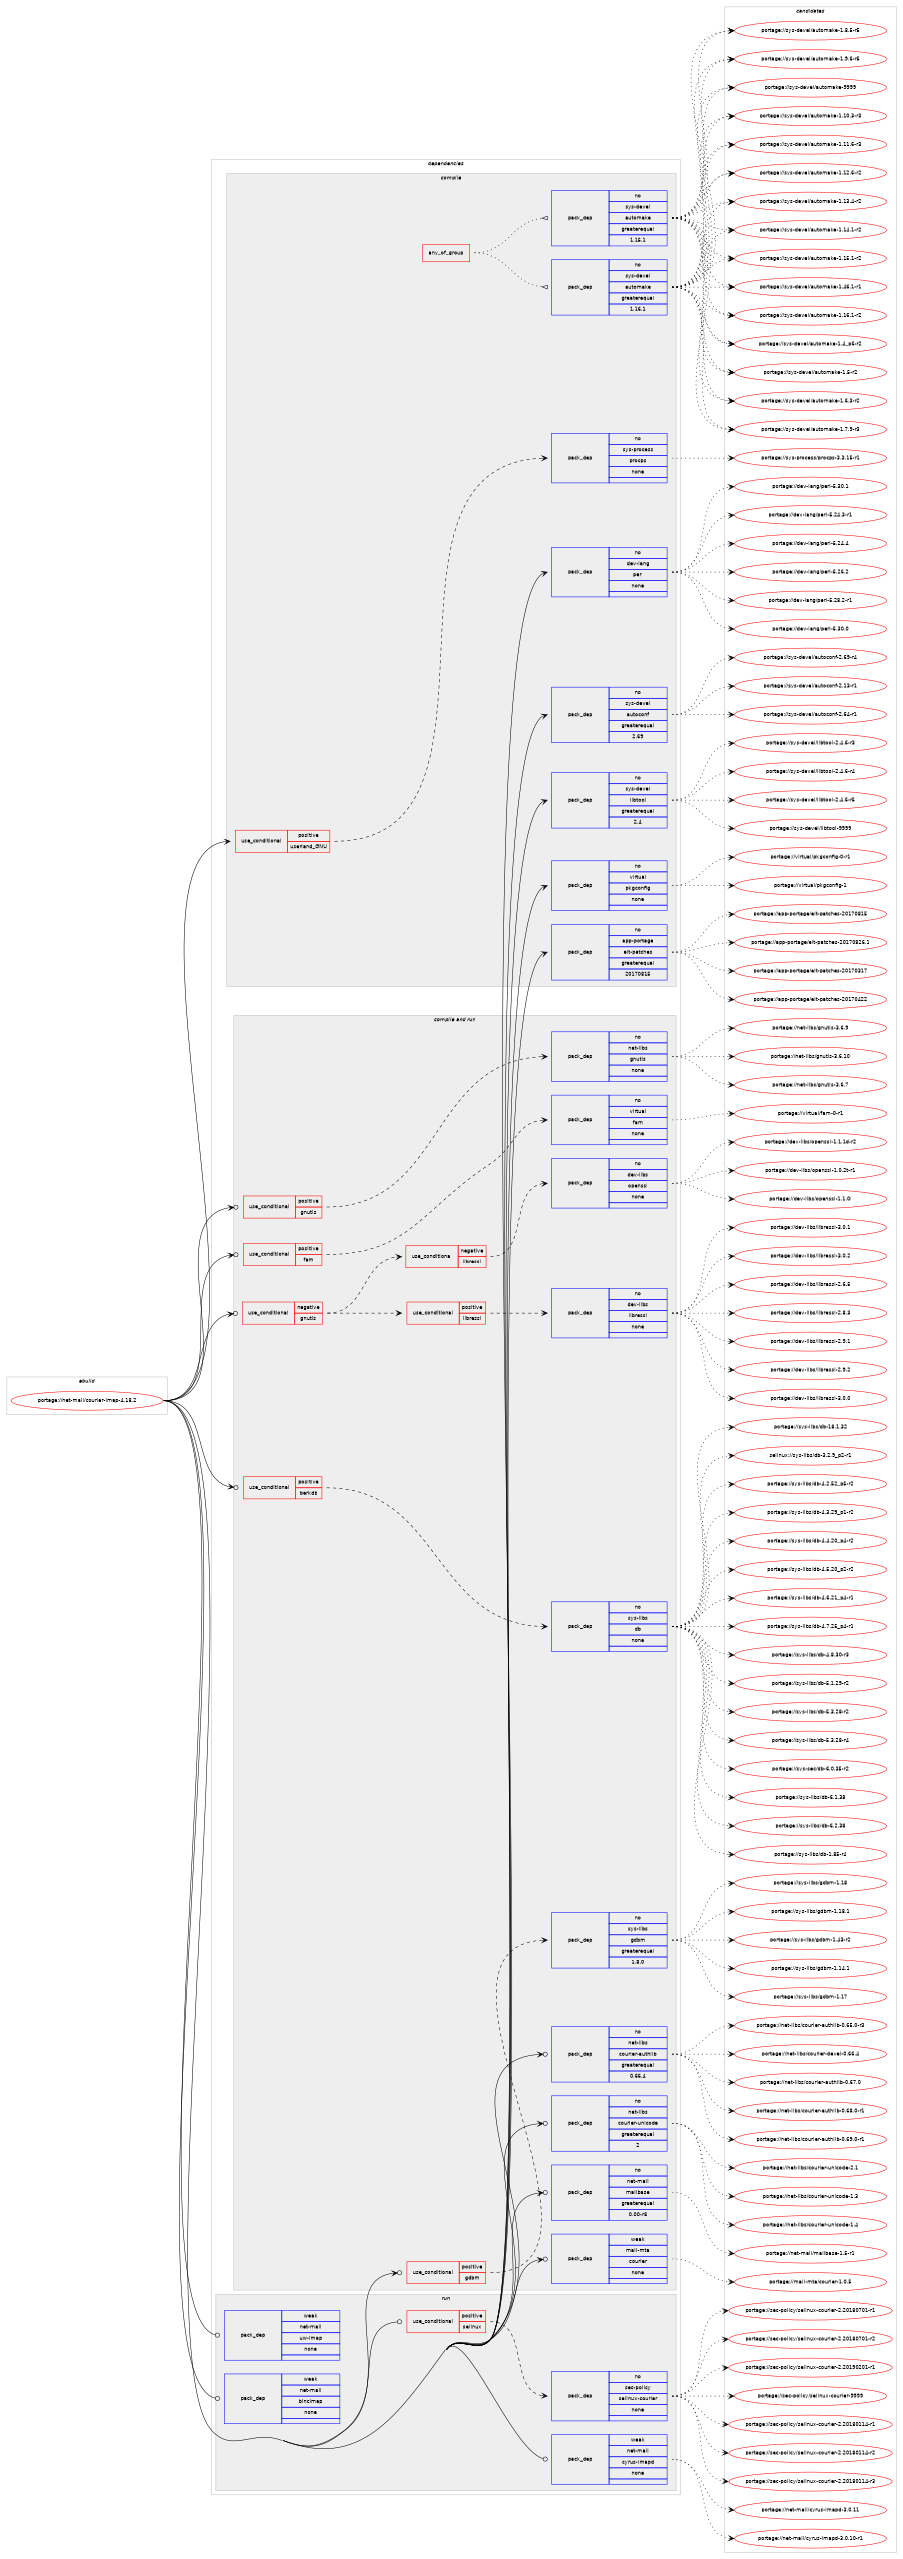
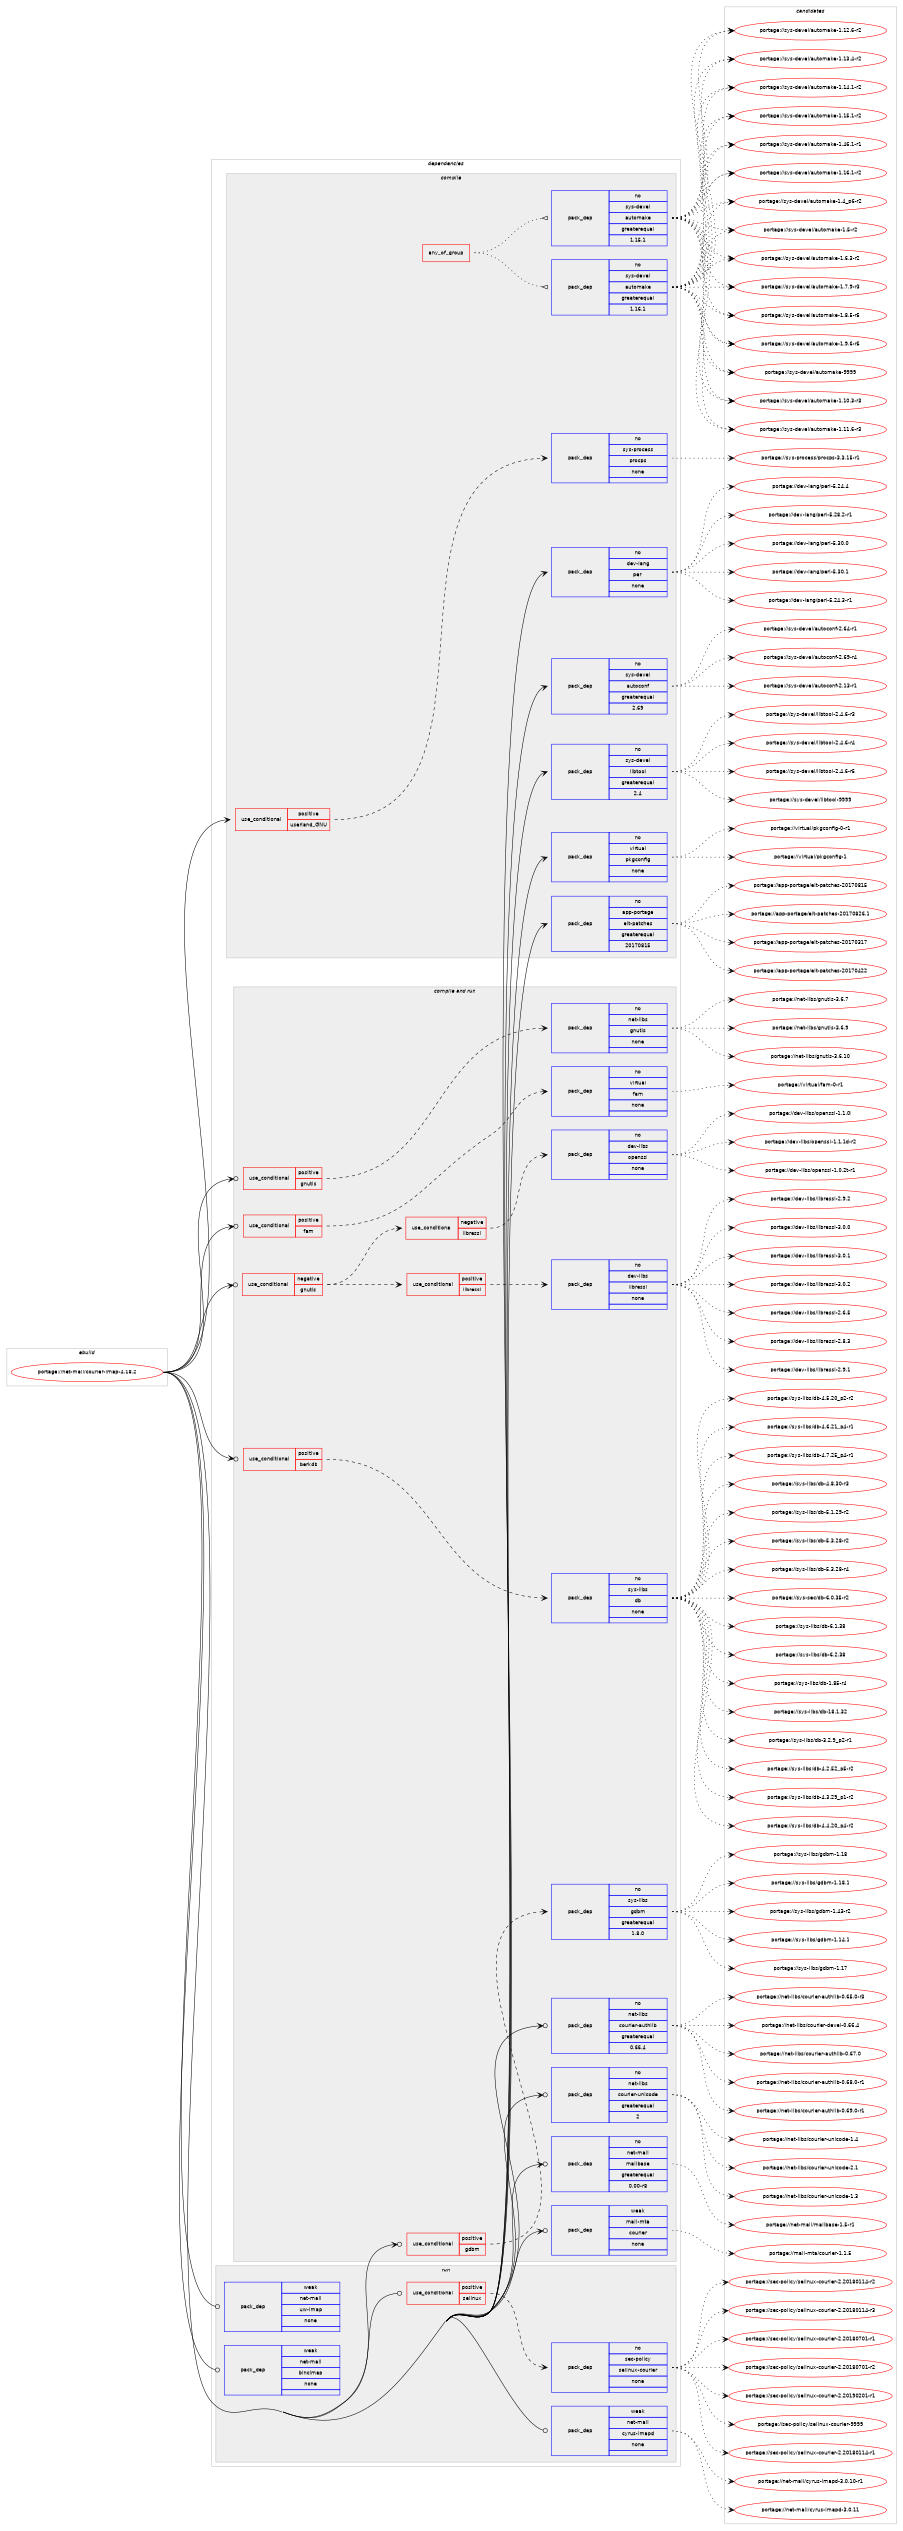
(811, 572) -> none
(811, 1456) -> (811, 1741)
(811, 2282) -> (811, 2254)
